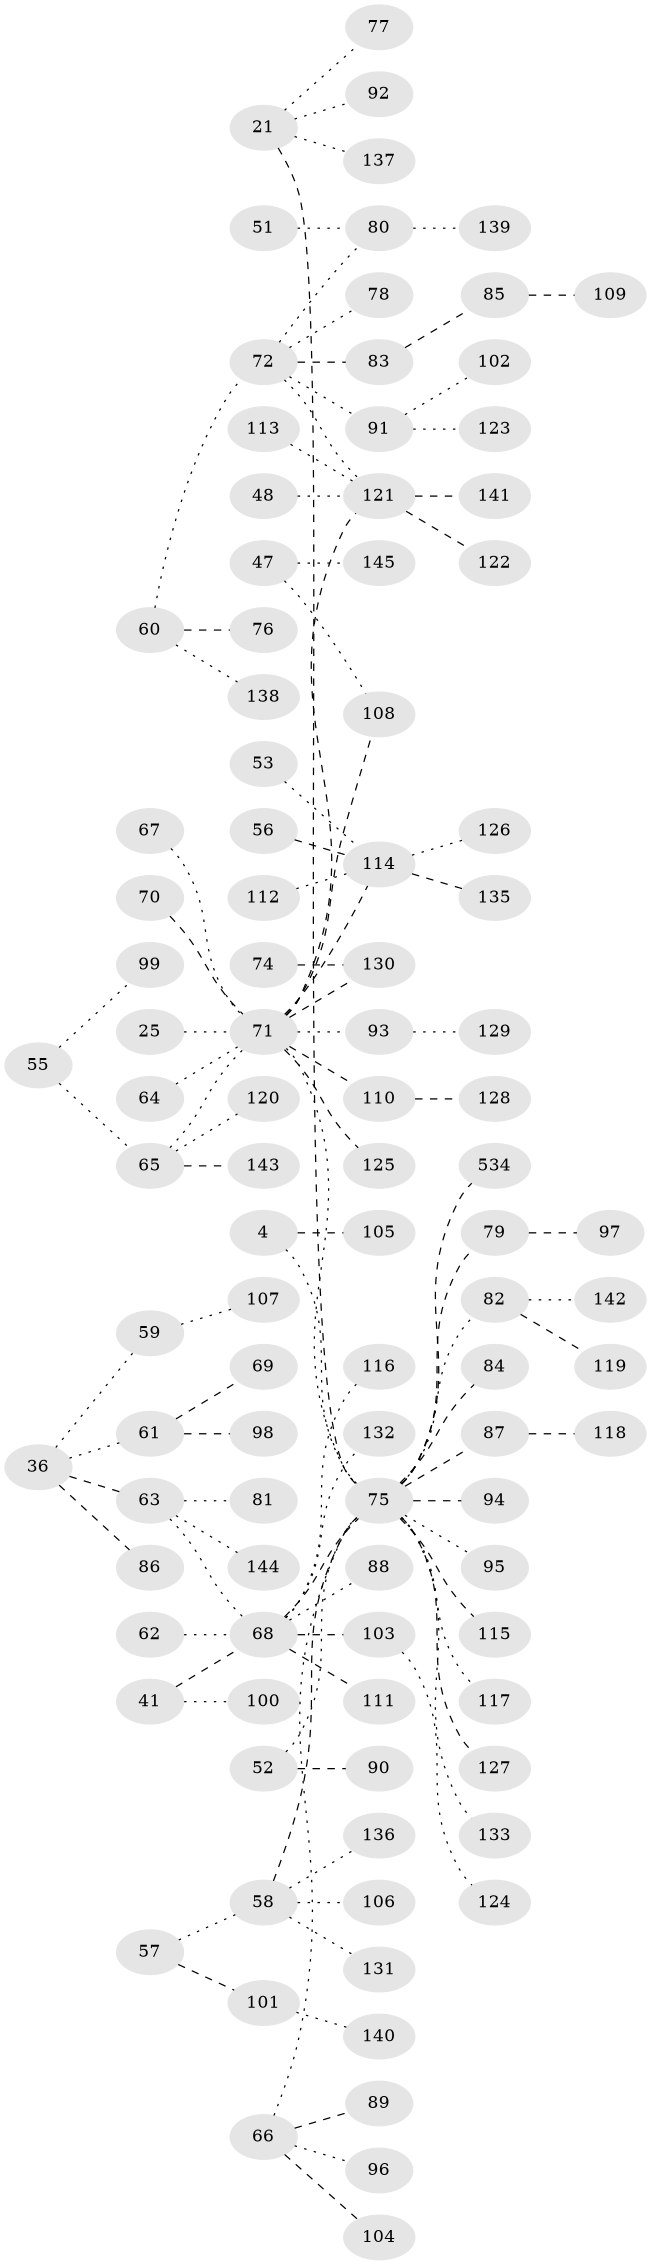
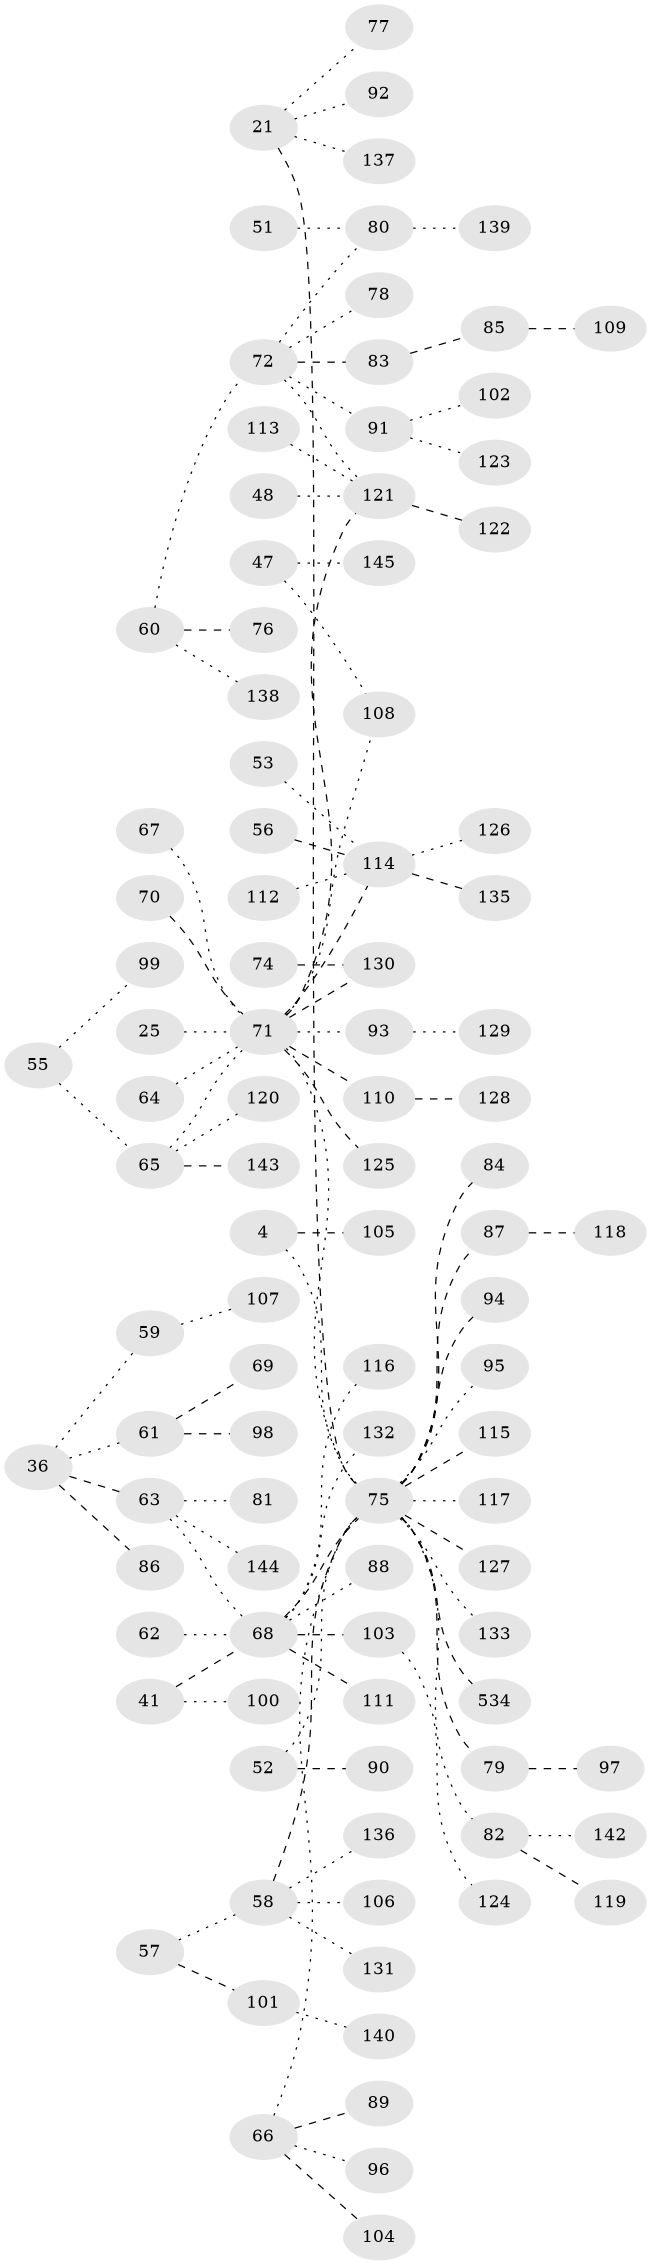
(495, 496) -> none
(341, 842) -> (341, 842)
